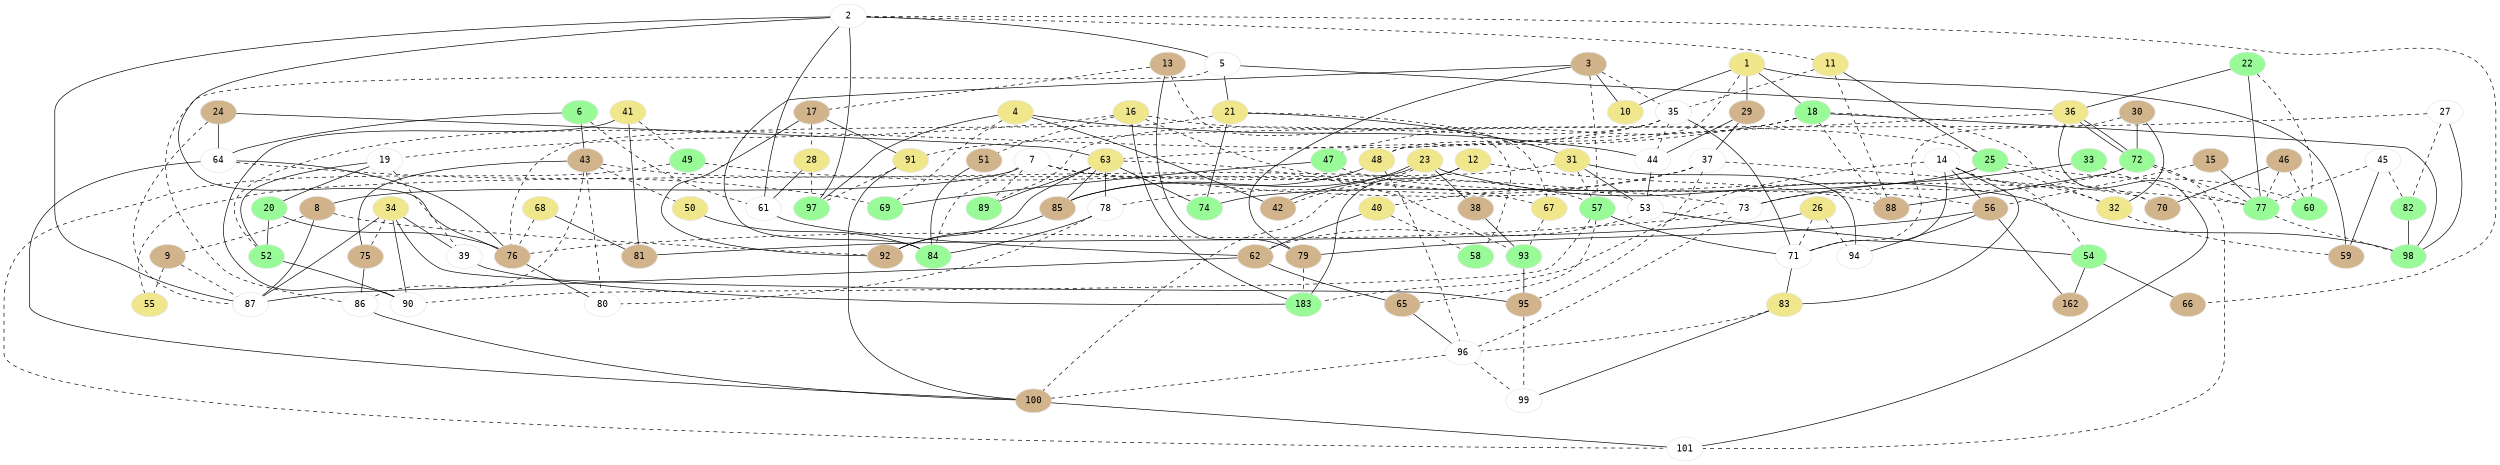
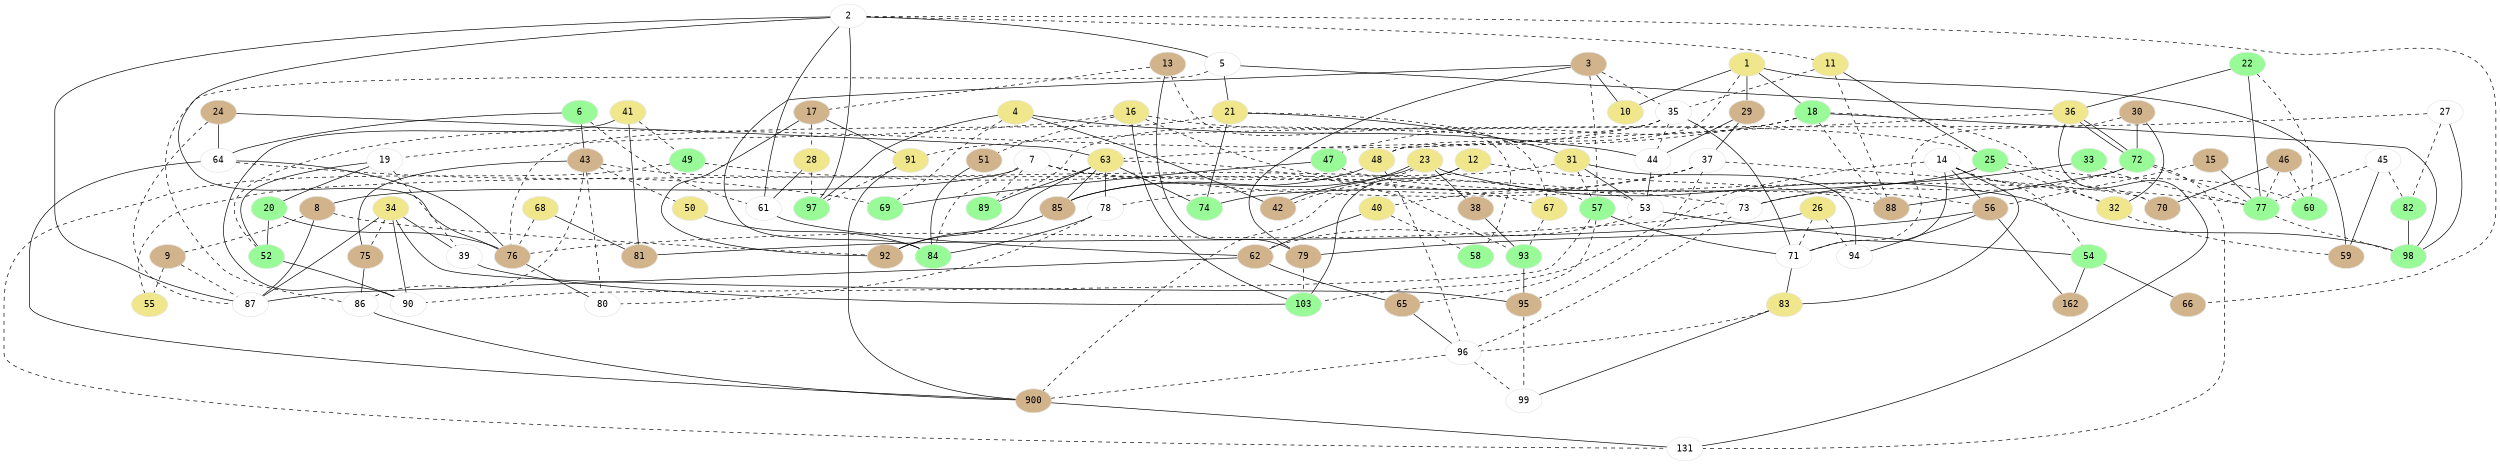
(1303, 305) -> (1303, 305)
(1033, 401) -> (1033, 401)
(1685, 449) -> (1685, 449)
